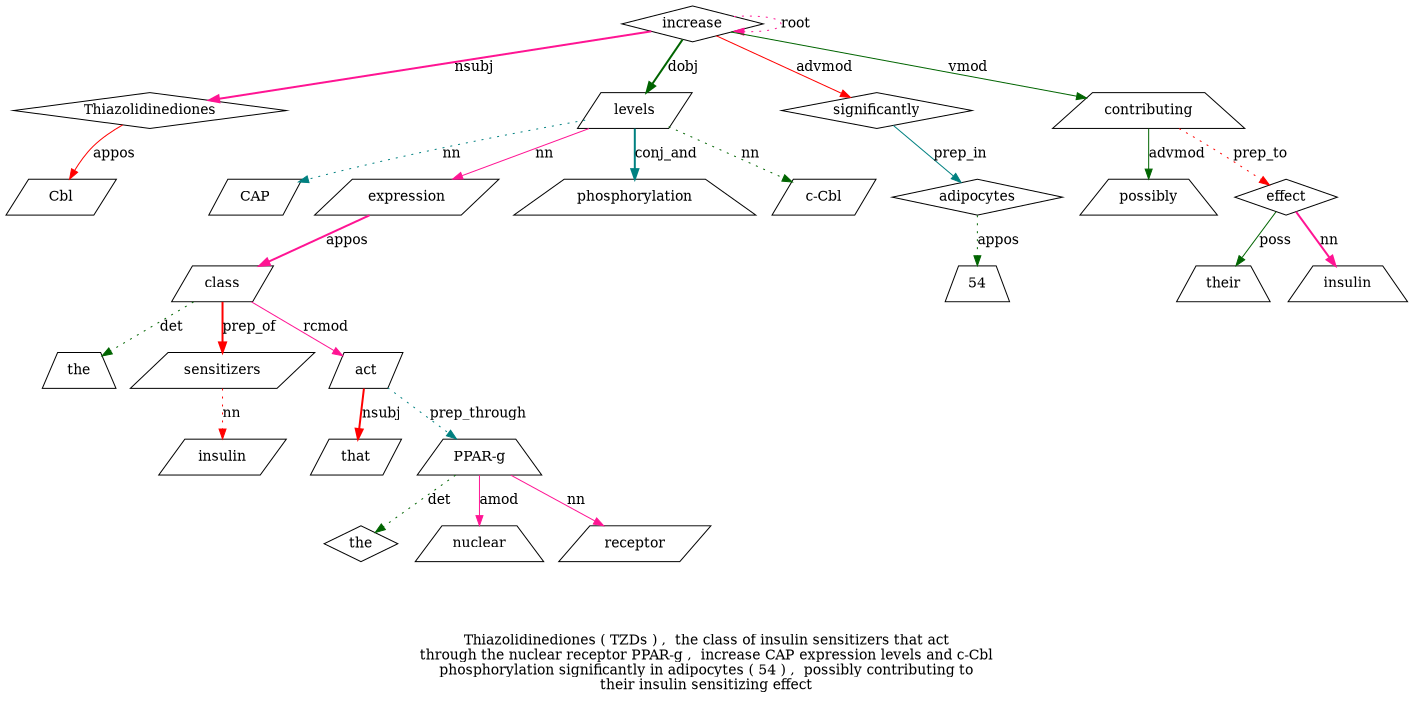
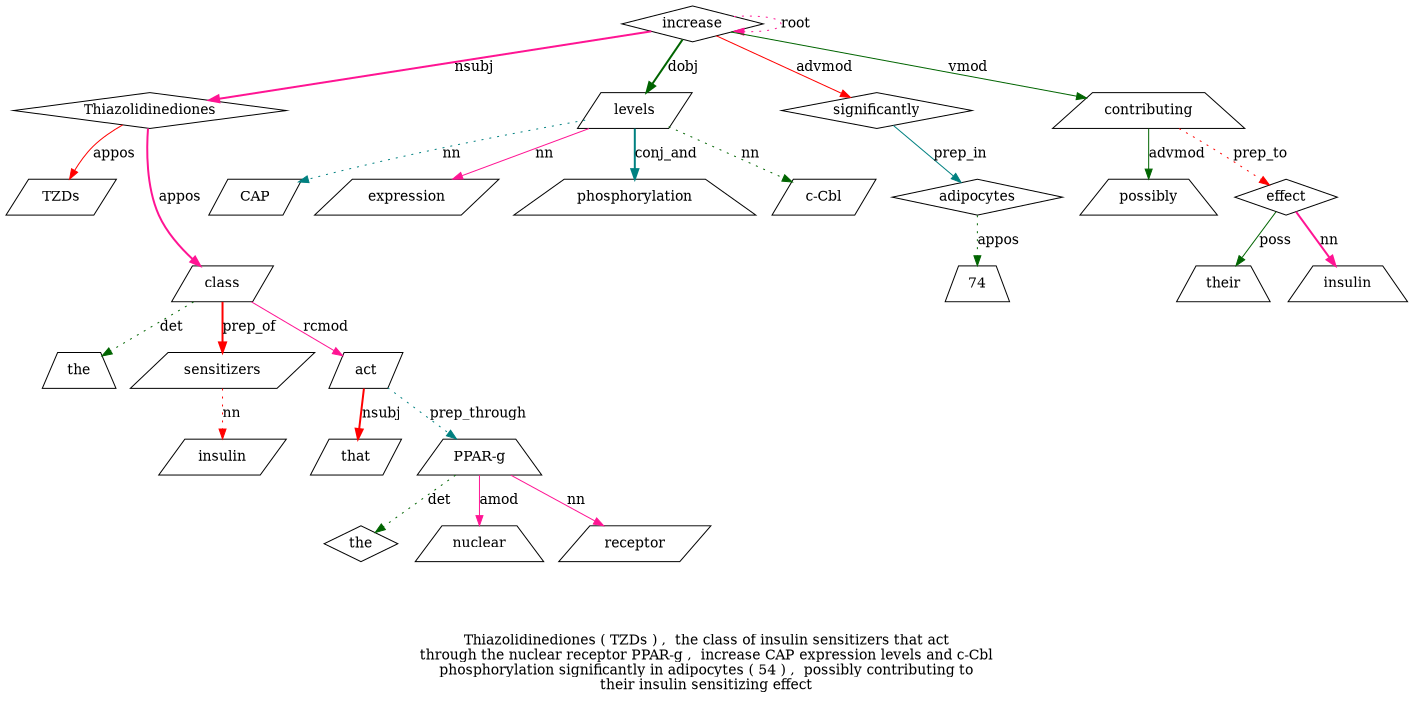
(61, 197) -> (61, 197)
(319, 238) -> (153, 200)
(977, 284) -> (977, 284)
